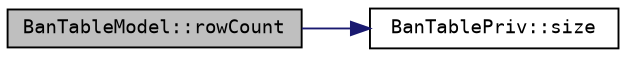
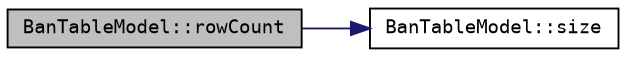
(494, 28) -> (494, 28)
